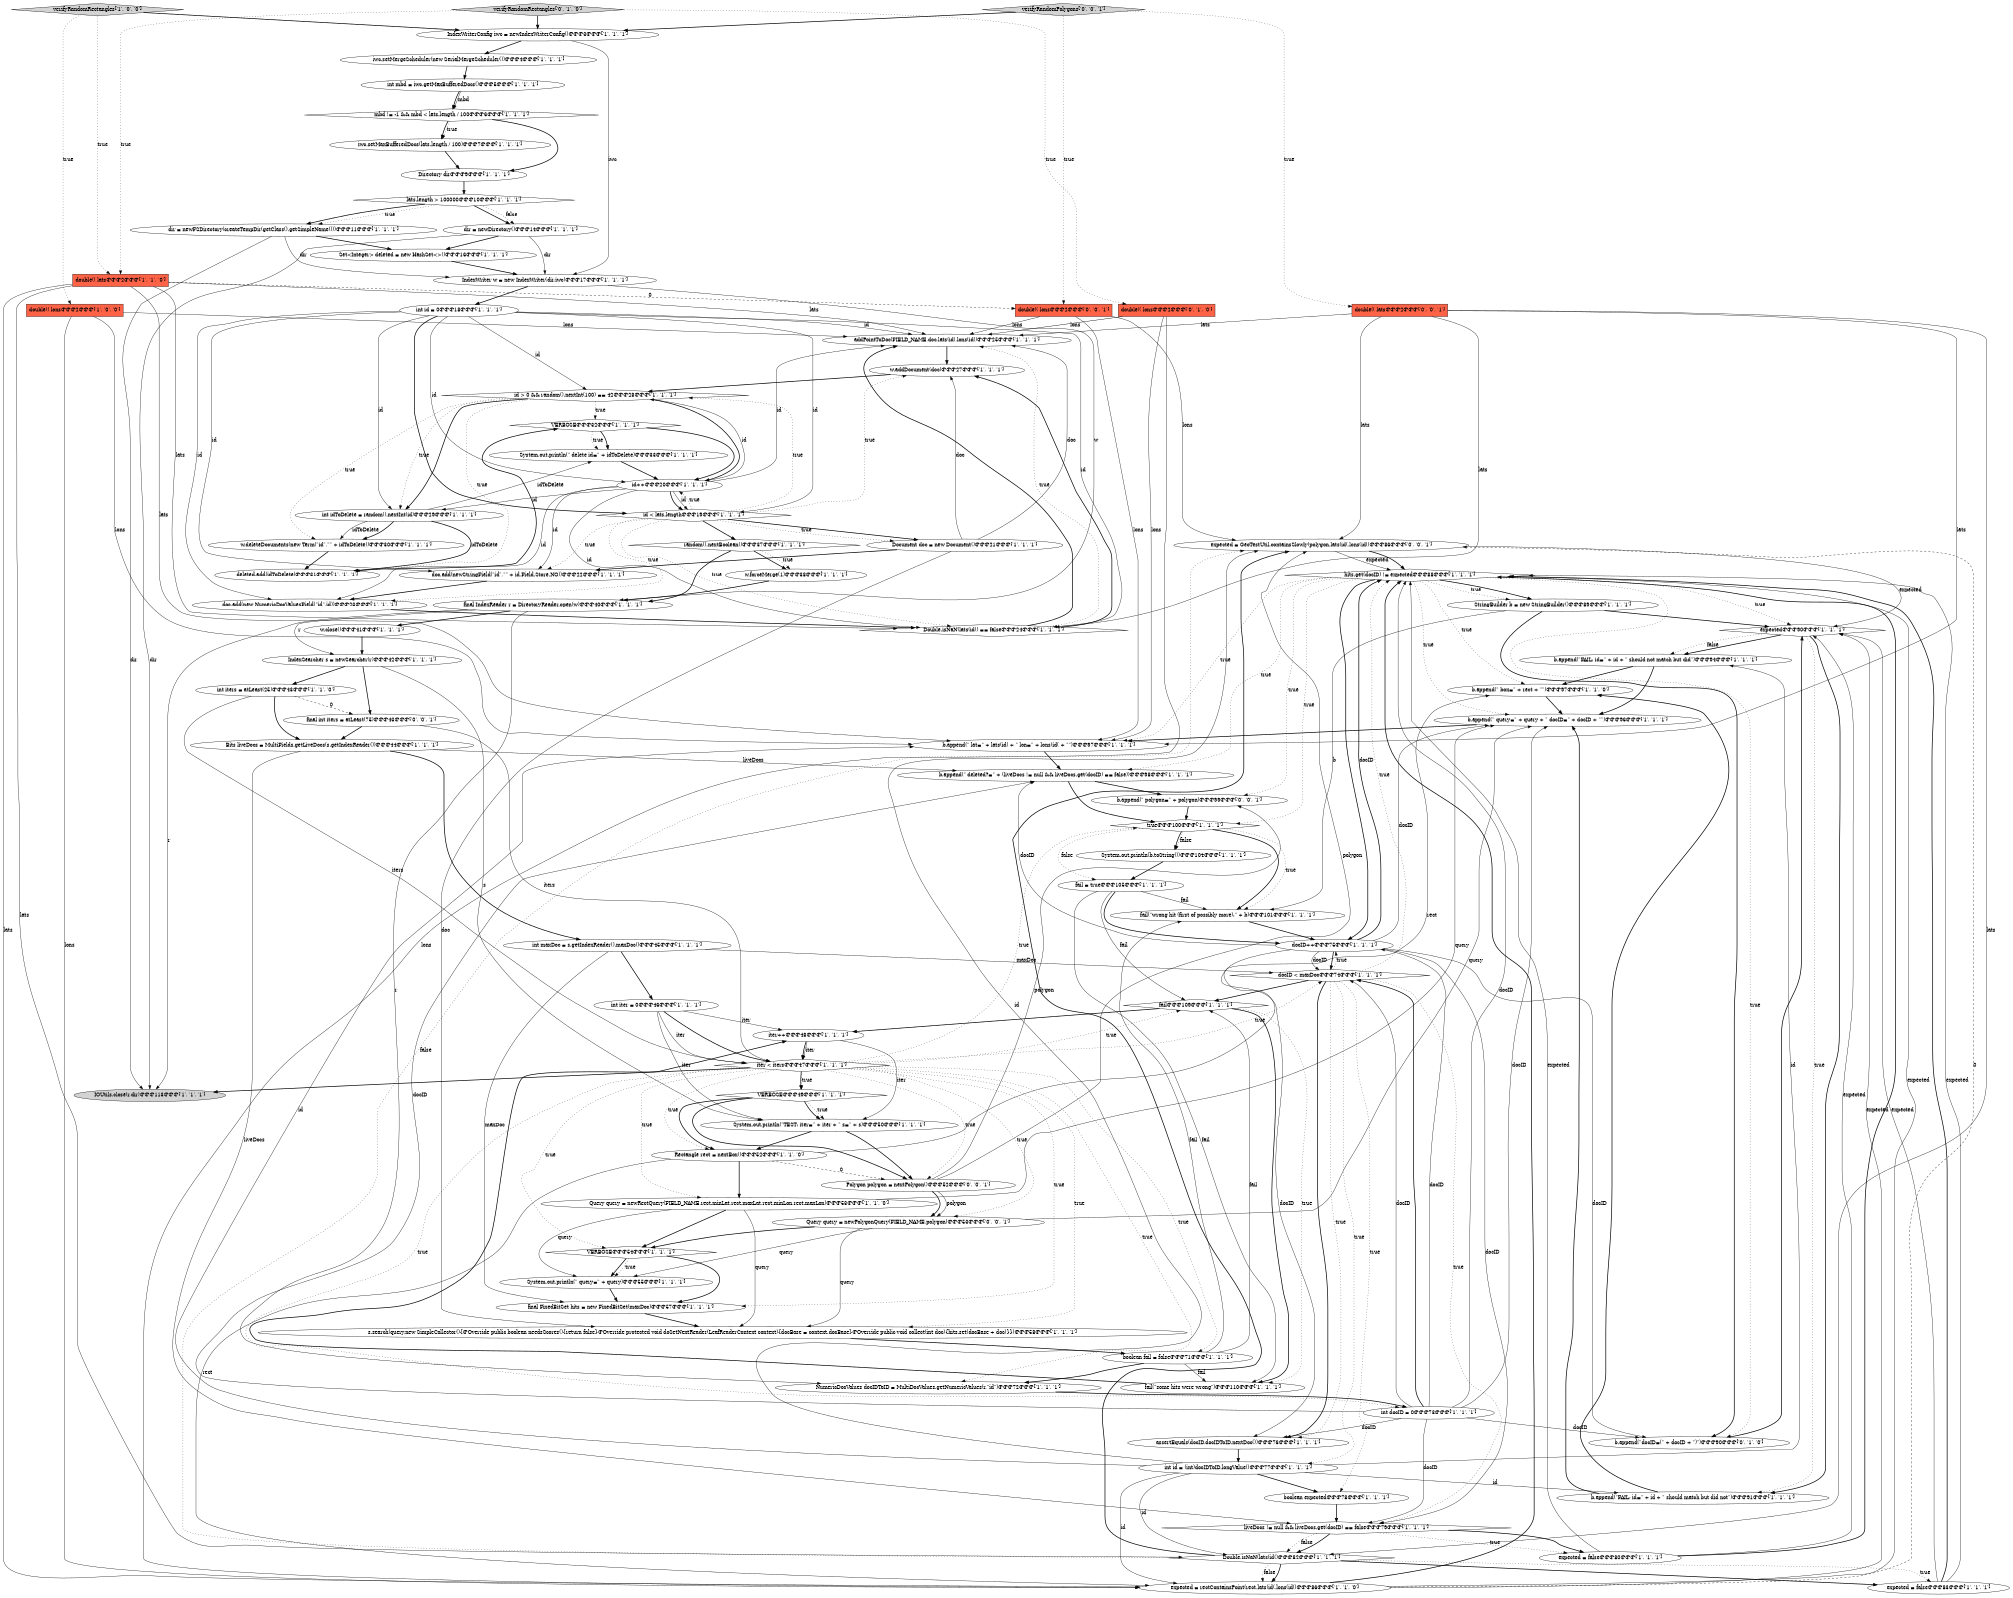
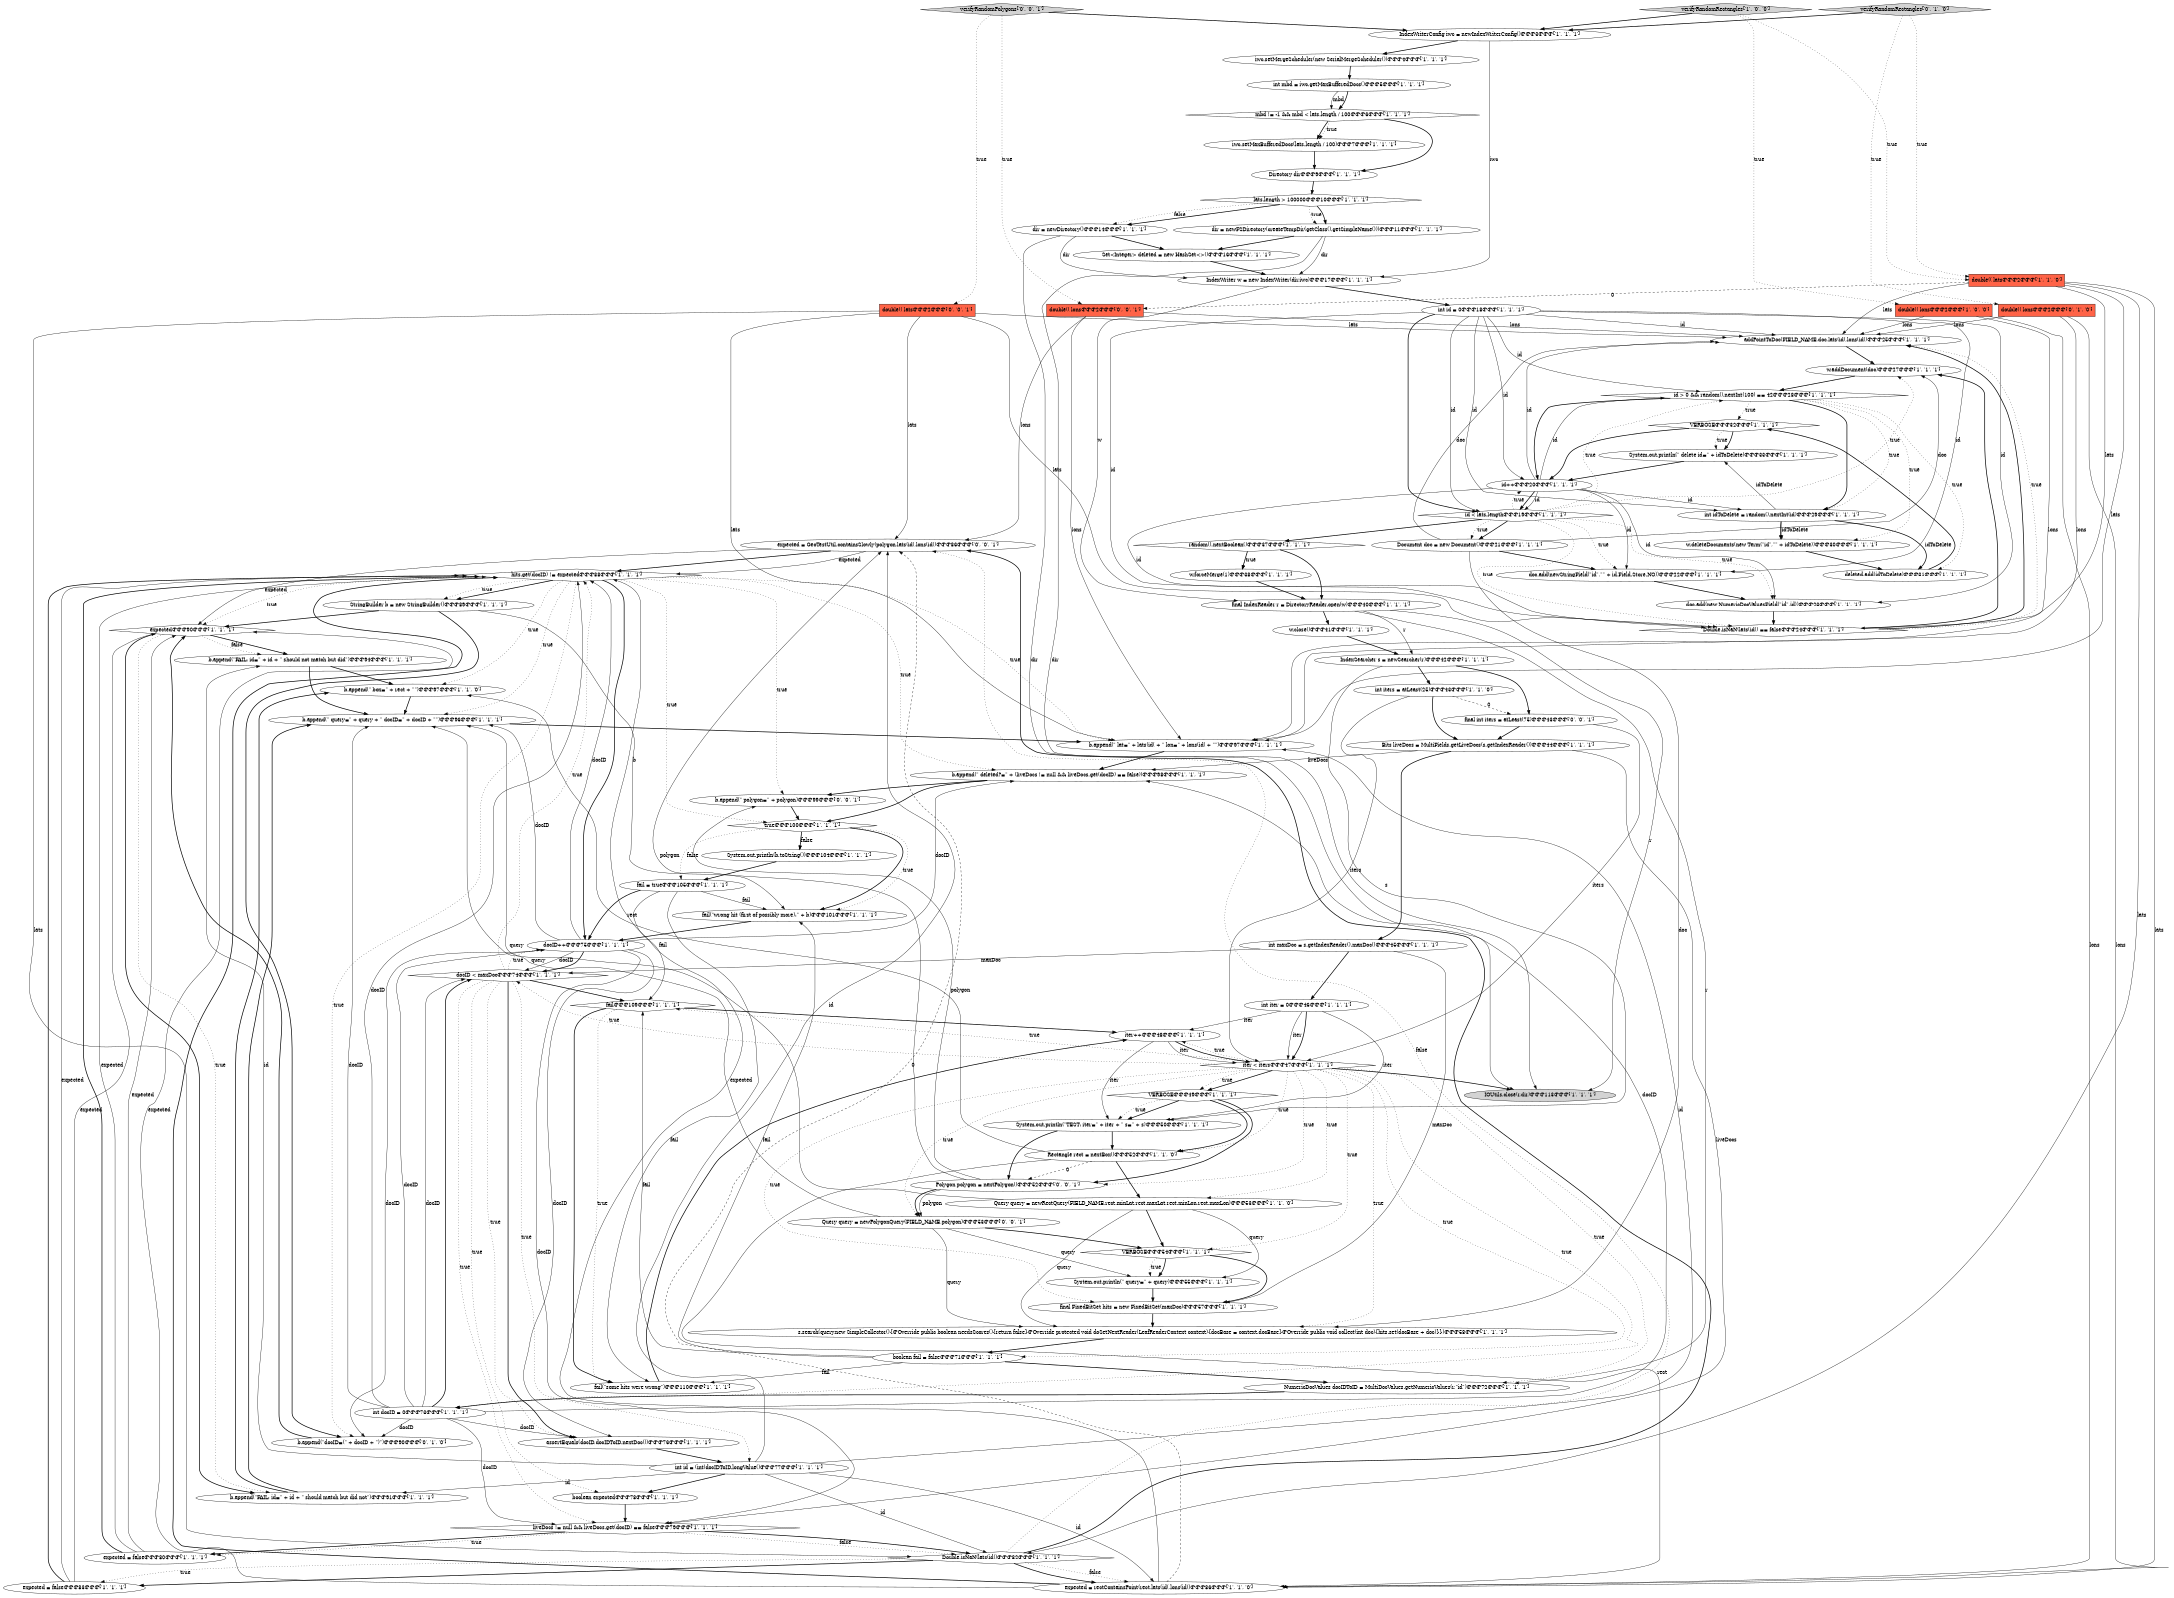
(1359, 763) -> (592, 759)
(1010, 972) -> (1220, 1055)
